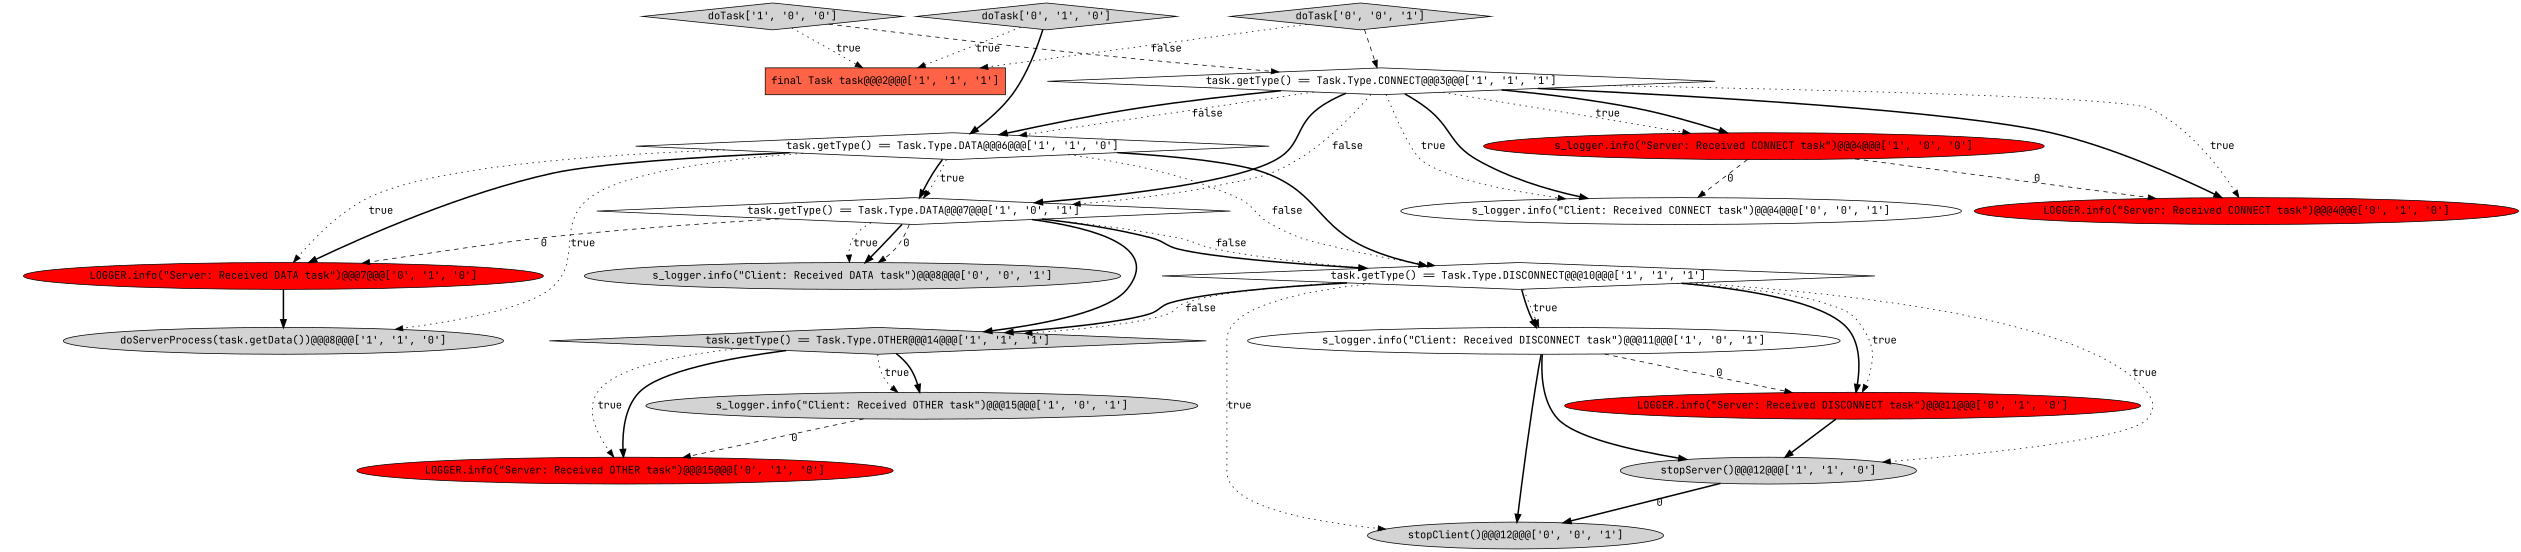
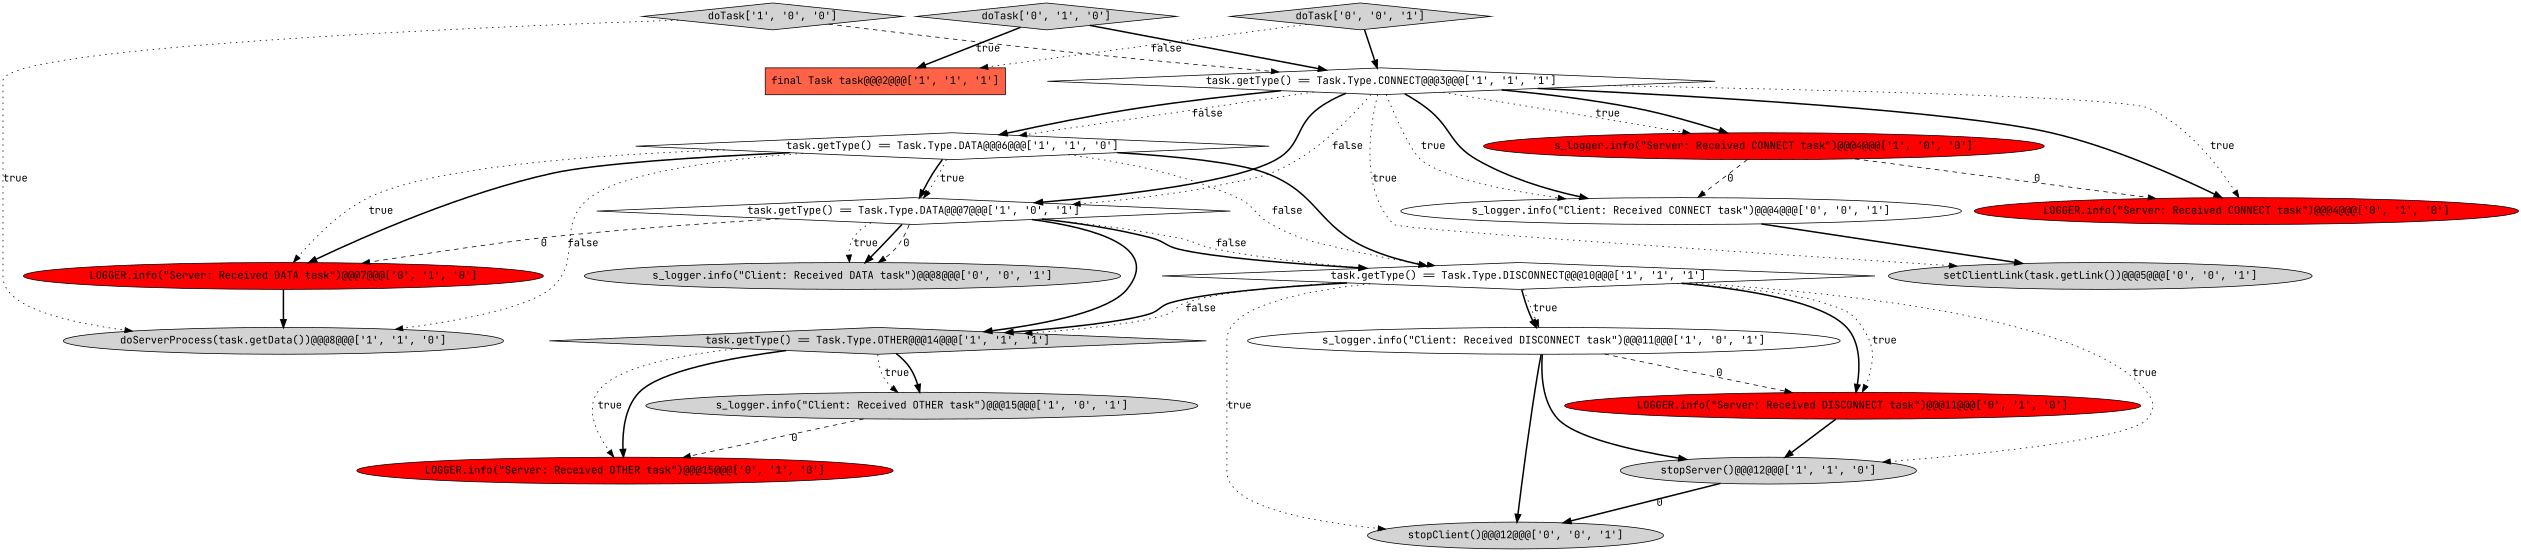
(1370, 45) -> (1370, 45)
(824, 46) -> (170, 48)
(973, 46) -> (973, 46)
(1018, 85) -> (1204, 47)
(583, 244) -> (583, 244)
none -> (2100, 276)
